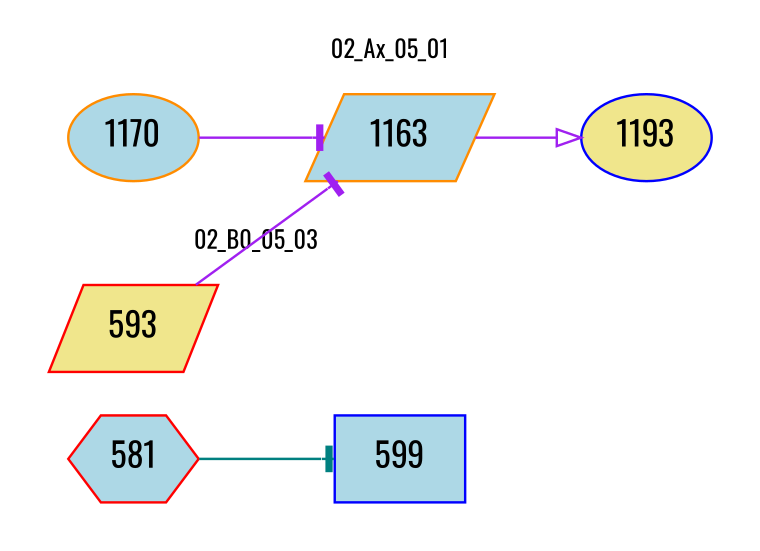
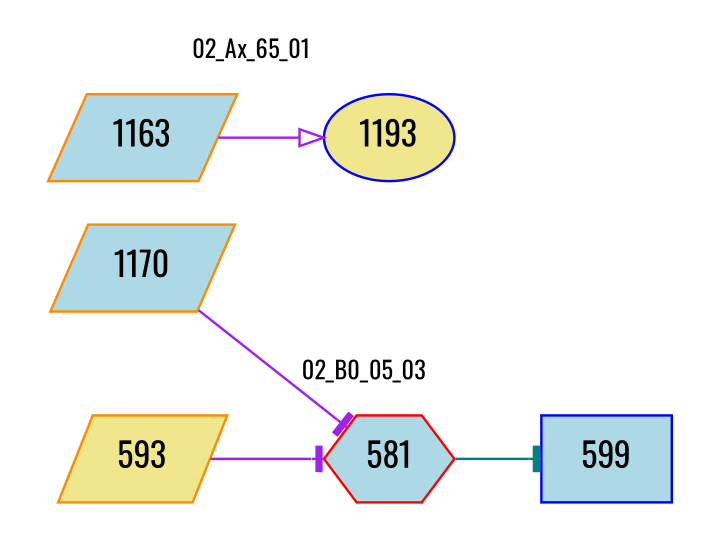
(390, 52) -> (251, 52)
(133, 138) -> (143, 268)
(256, 138) -> (268, 365)
(262, 237) -> (261, 459)
(133, 328) -> (143, 459)
